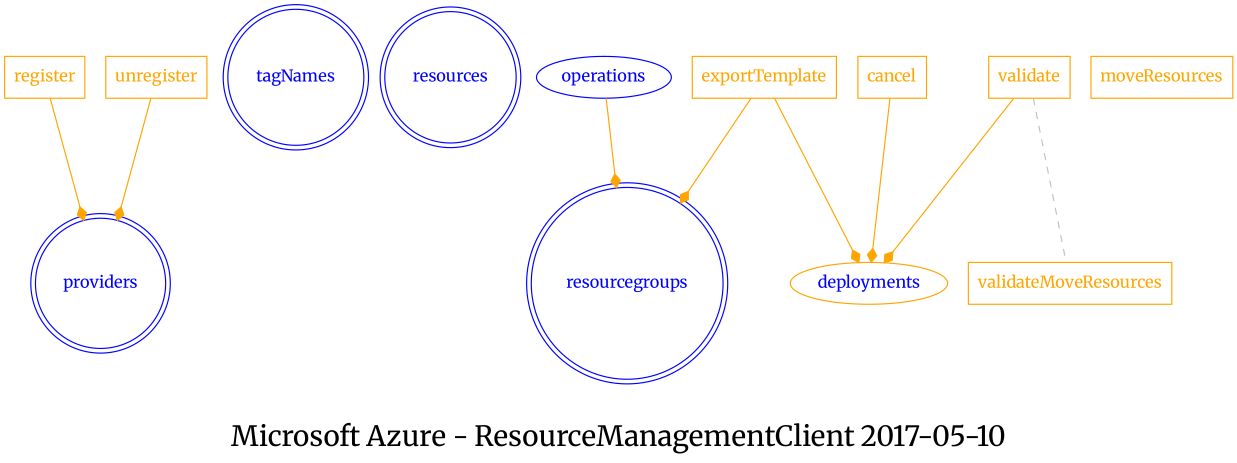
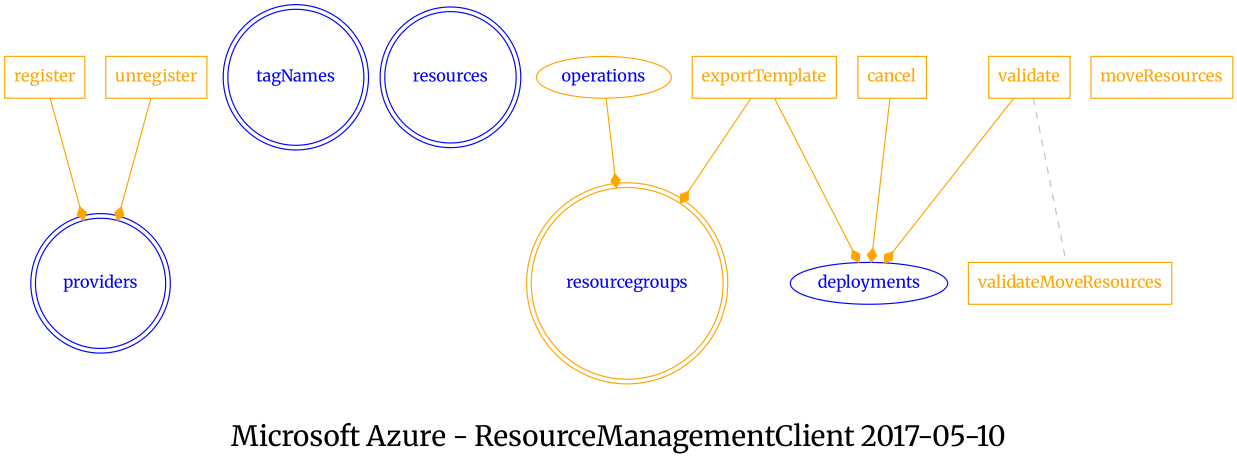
(604, 77) -> (604, 77)
(627, 283) -> (627, 283)
(869, 283) -> (869, 283)
